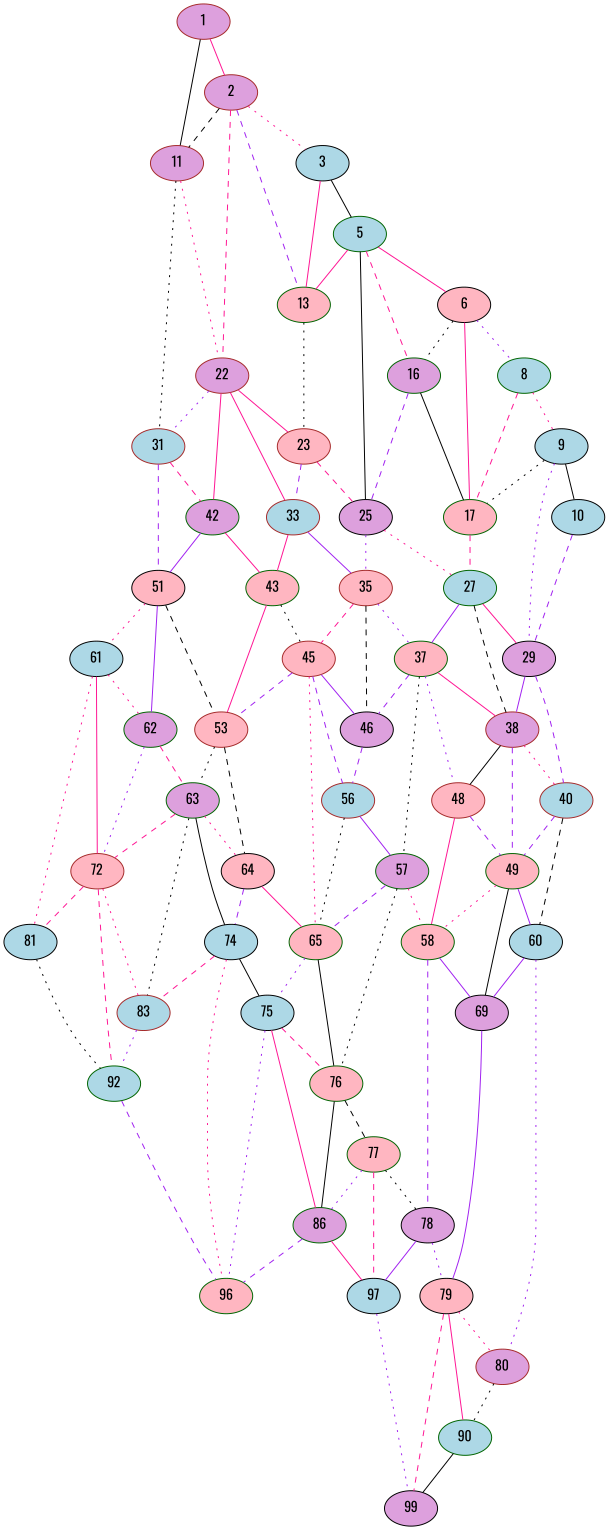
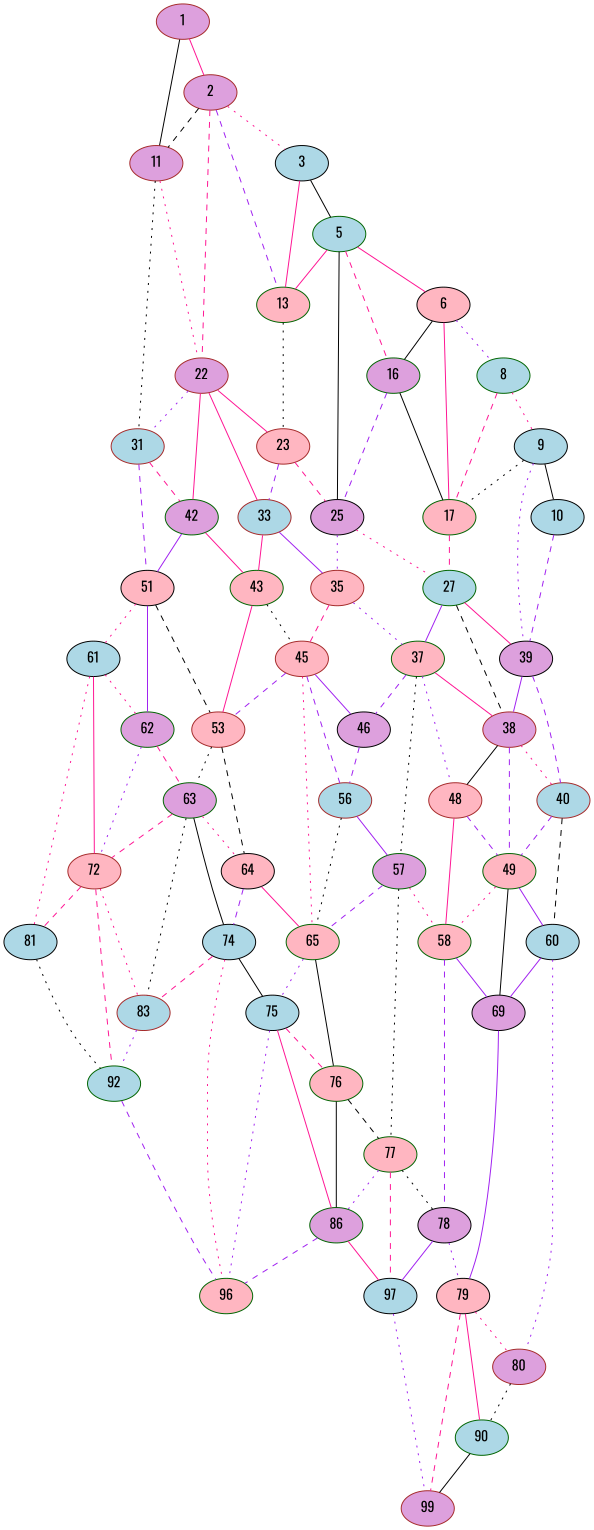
(439, 340) -> (418, 340)
(366, 659) -> none
(529, 659) -> (526, 659)
(369, 977) -> (395, 1013)
(411, 1508) -> (428, 1508)
